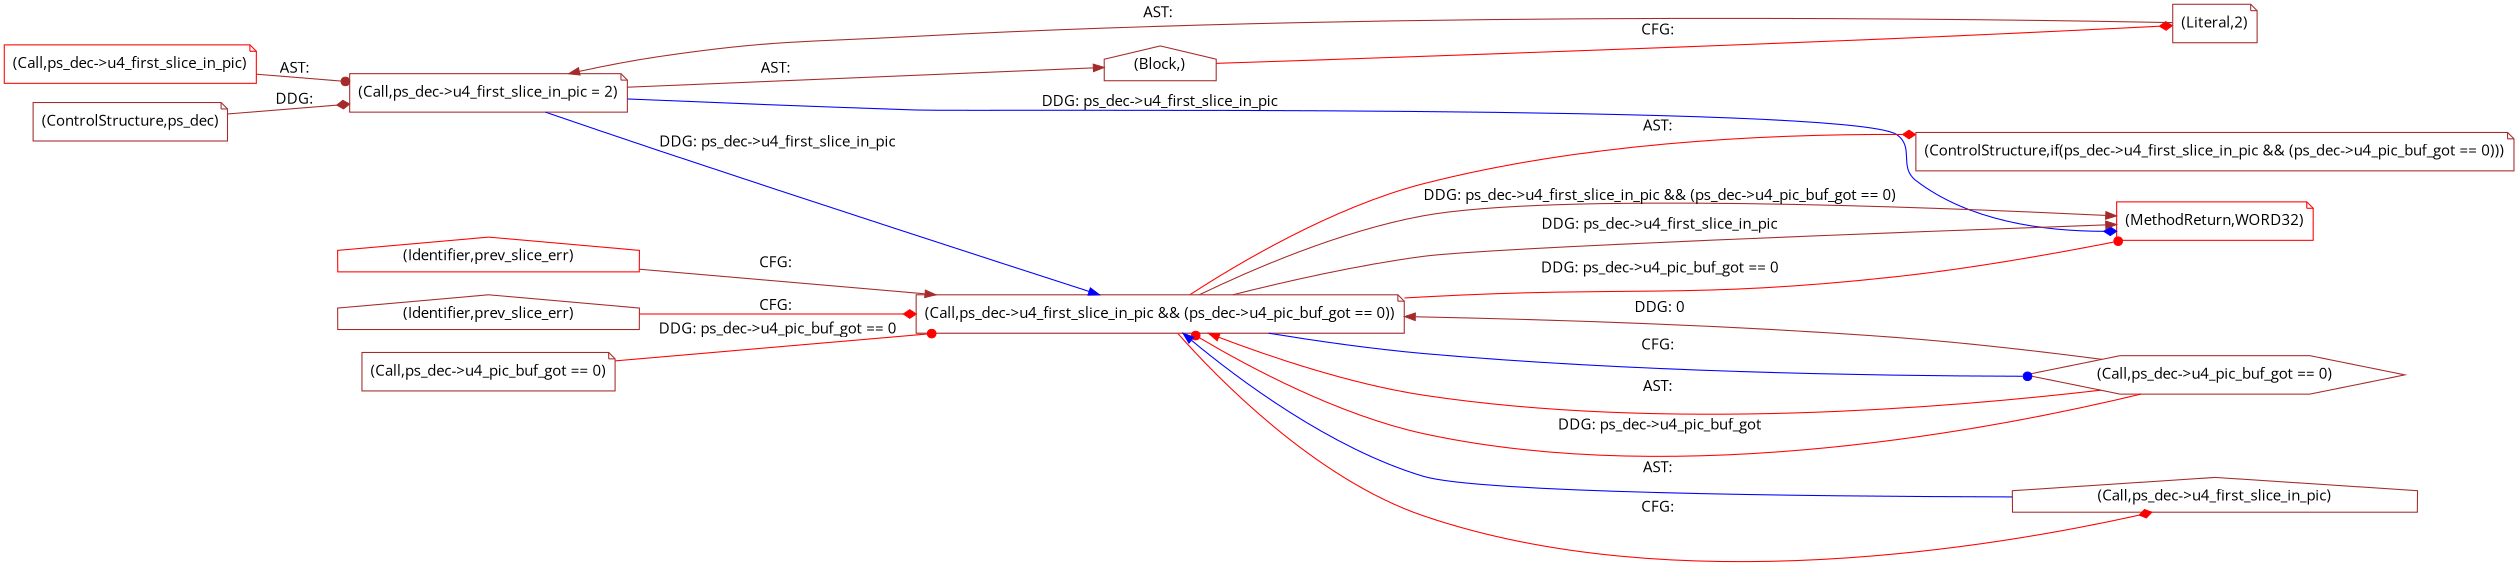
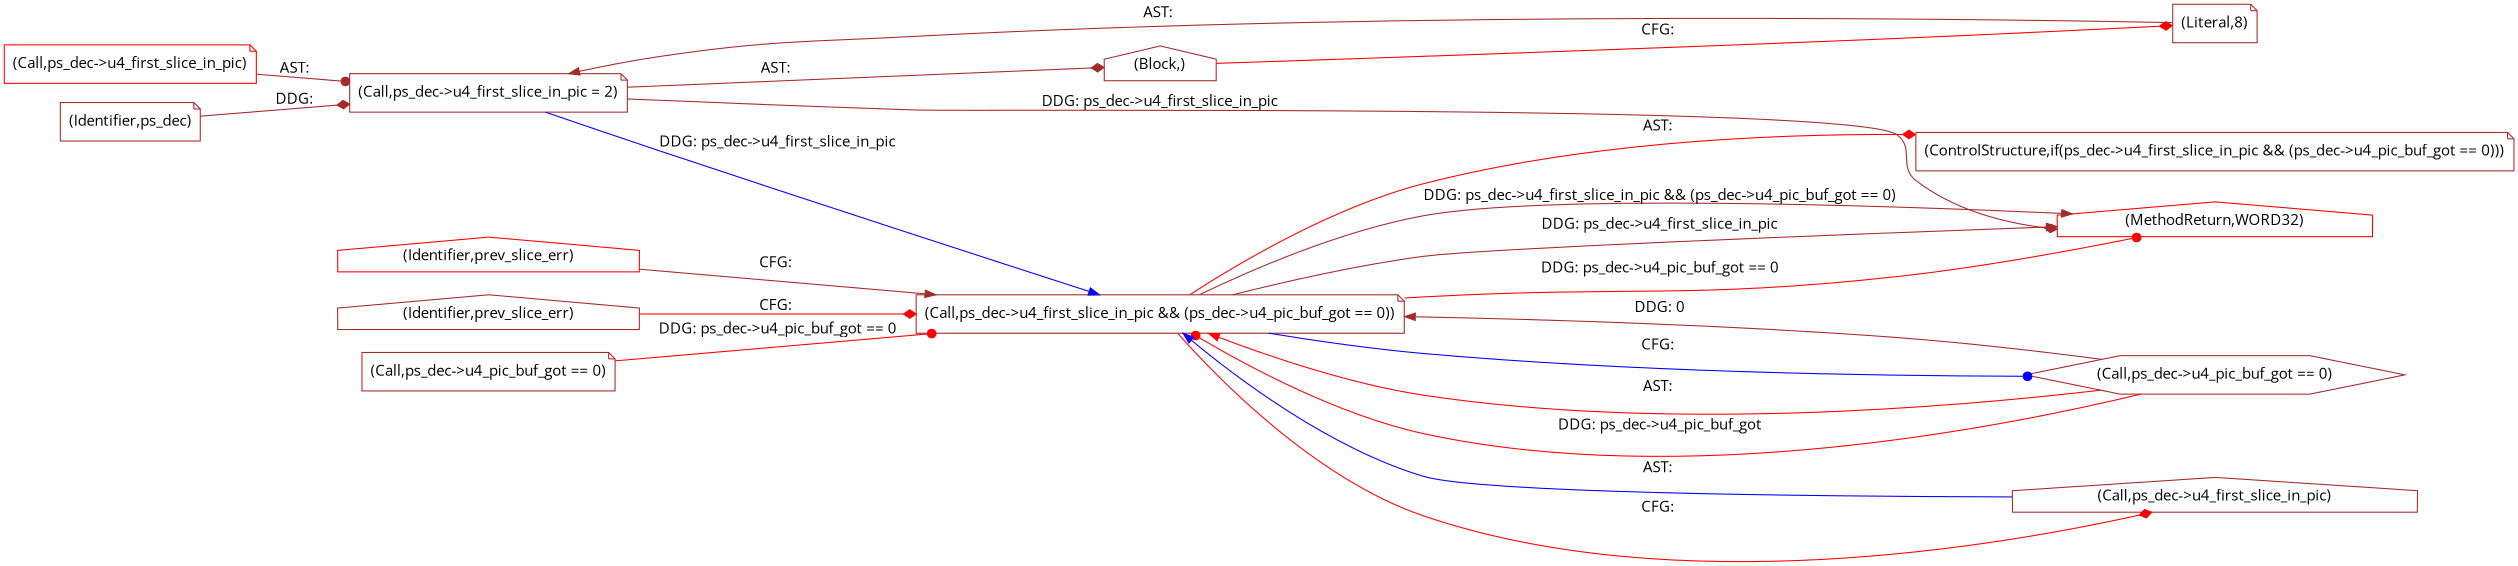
(2215, 23) -> (2215, 23)
(860, 78) -> (859, 78)
(1387, 111) -> (1358, 111)
(130, 122) -> (130, 122)
(2215, 221) -> (2215, 221)
